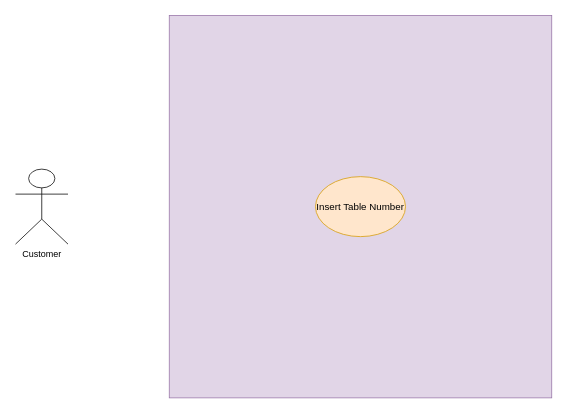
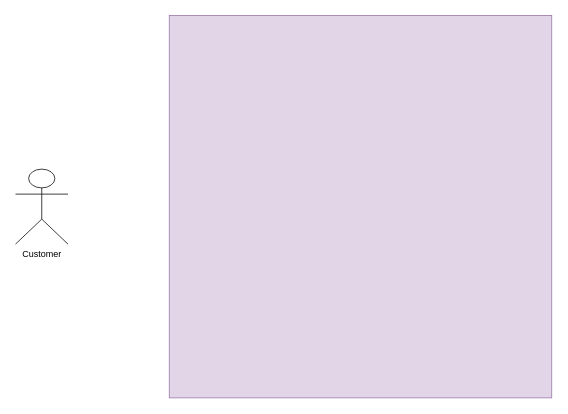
(360, 207) -> none
